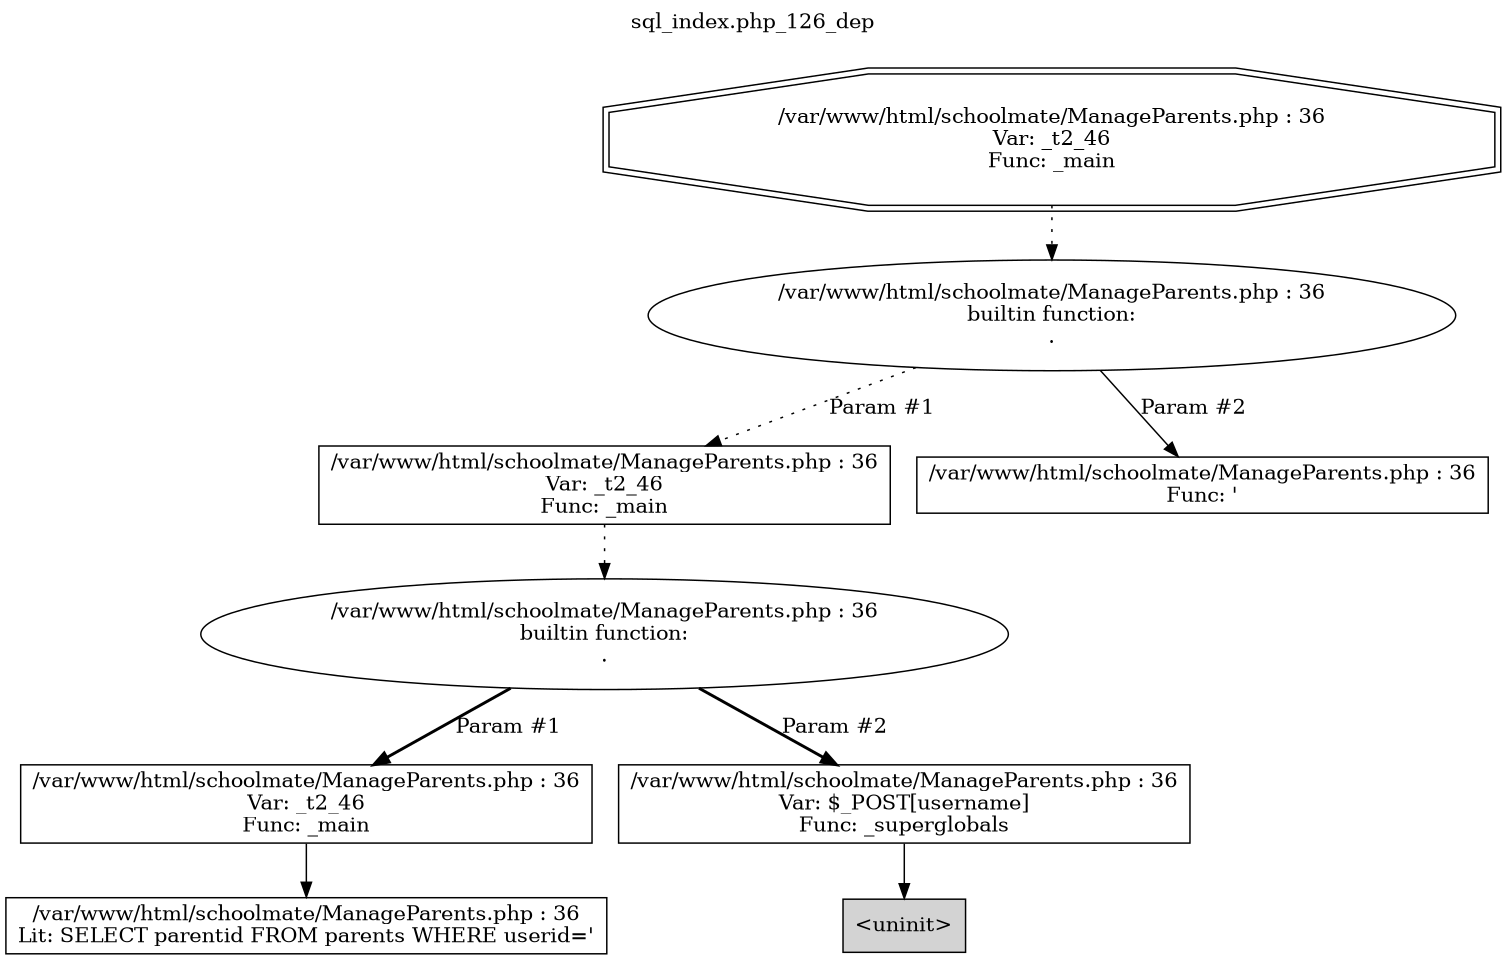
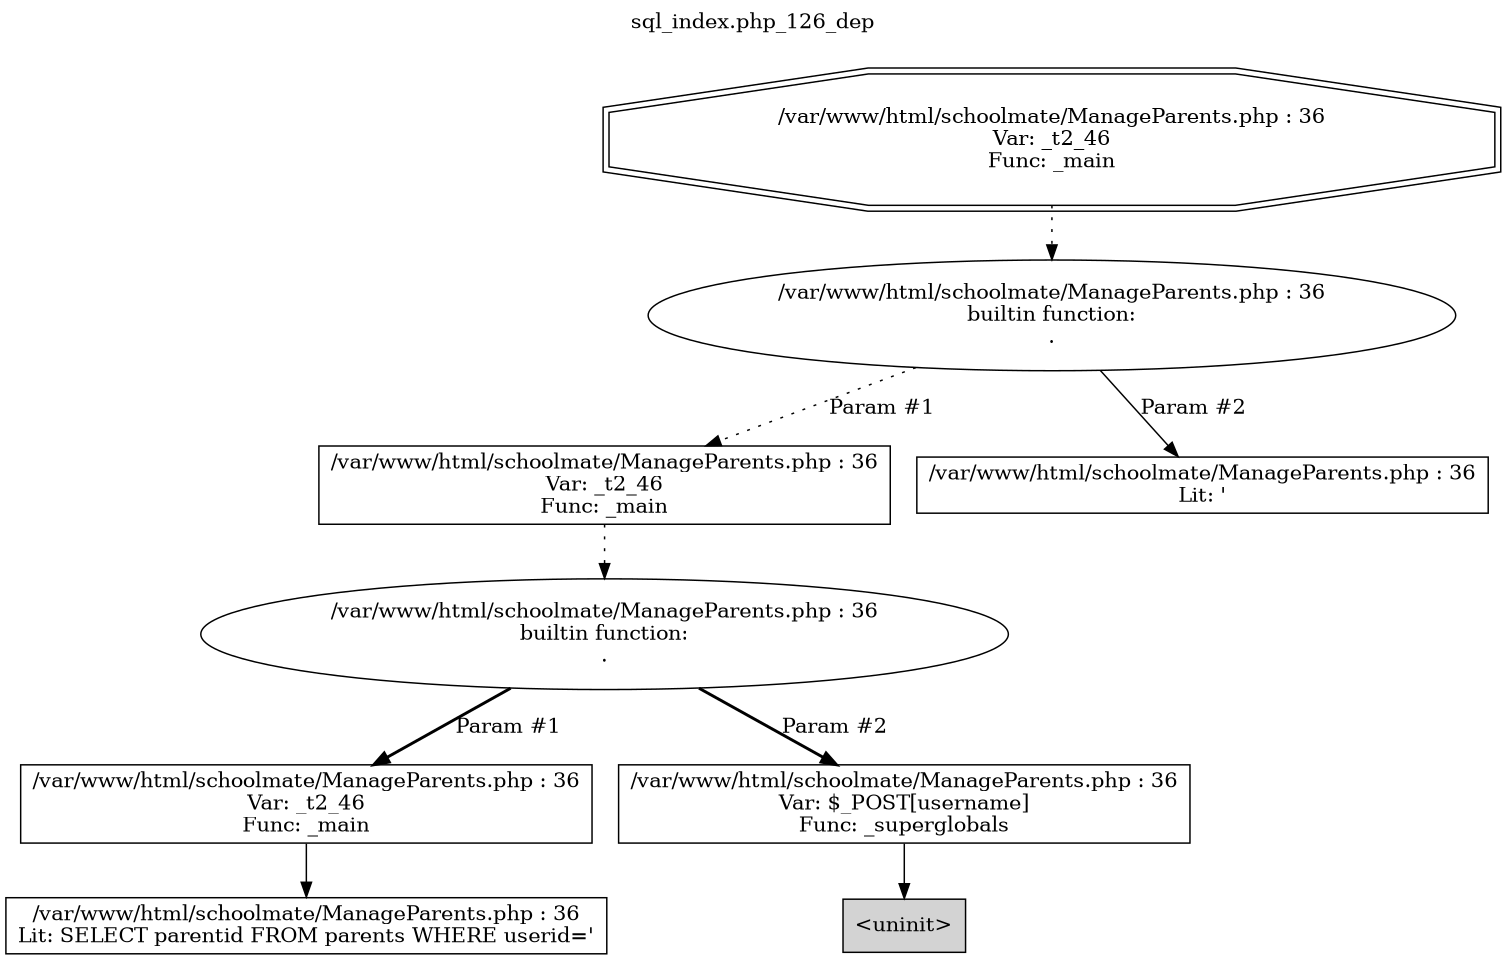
(1203, 485) -> (1203, 485)
